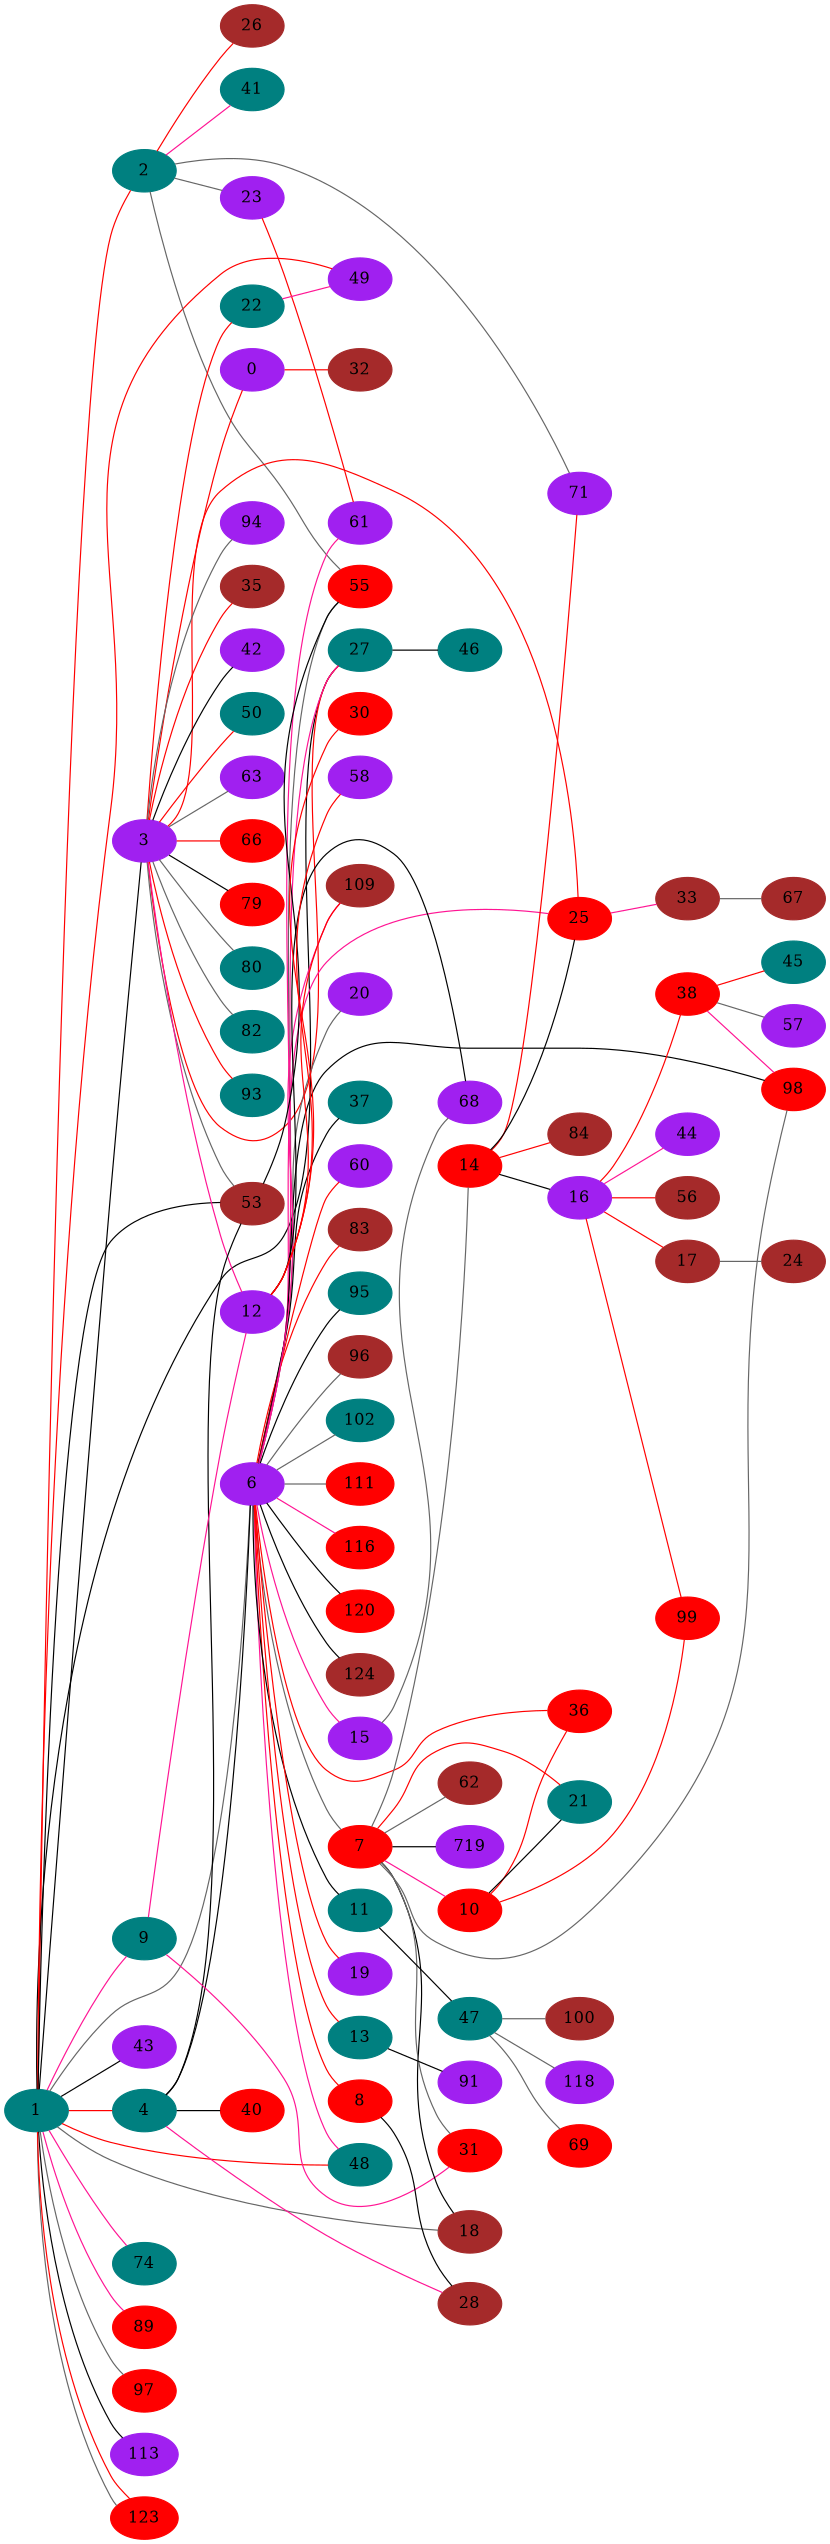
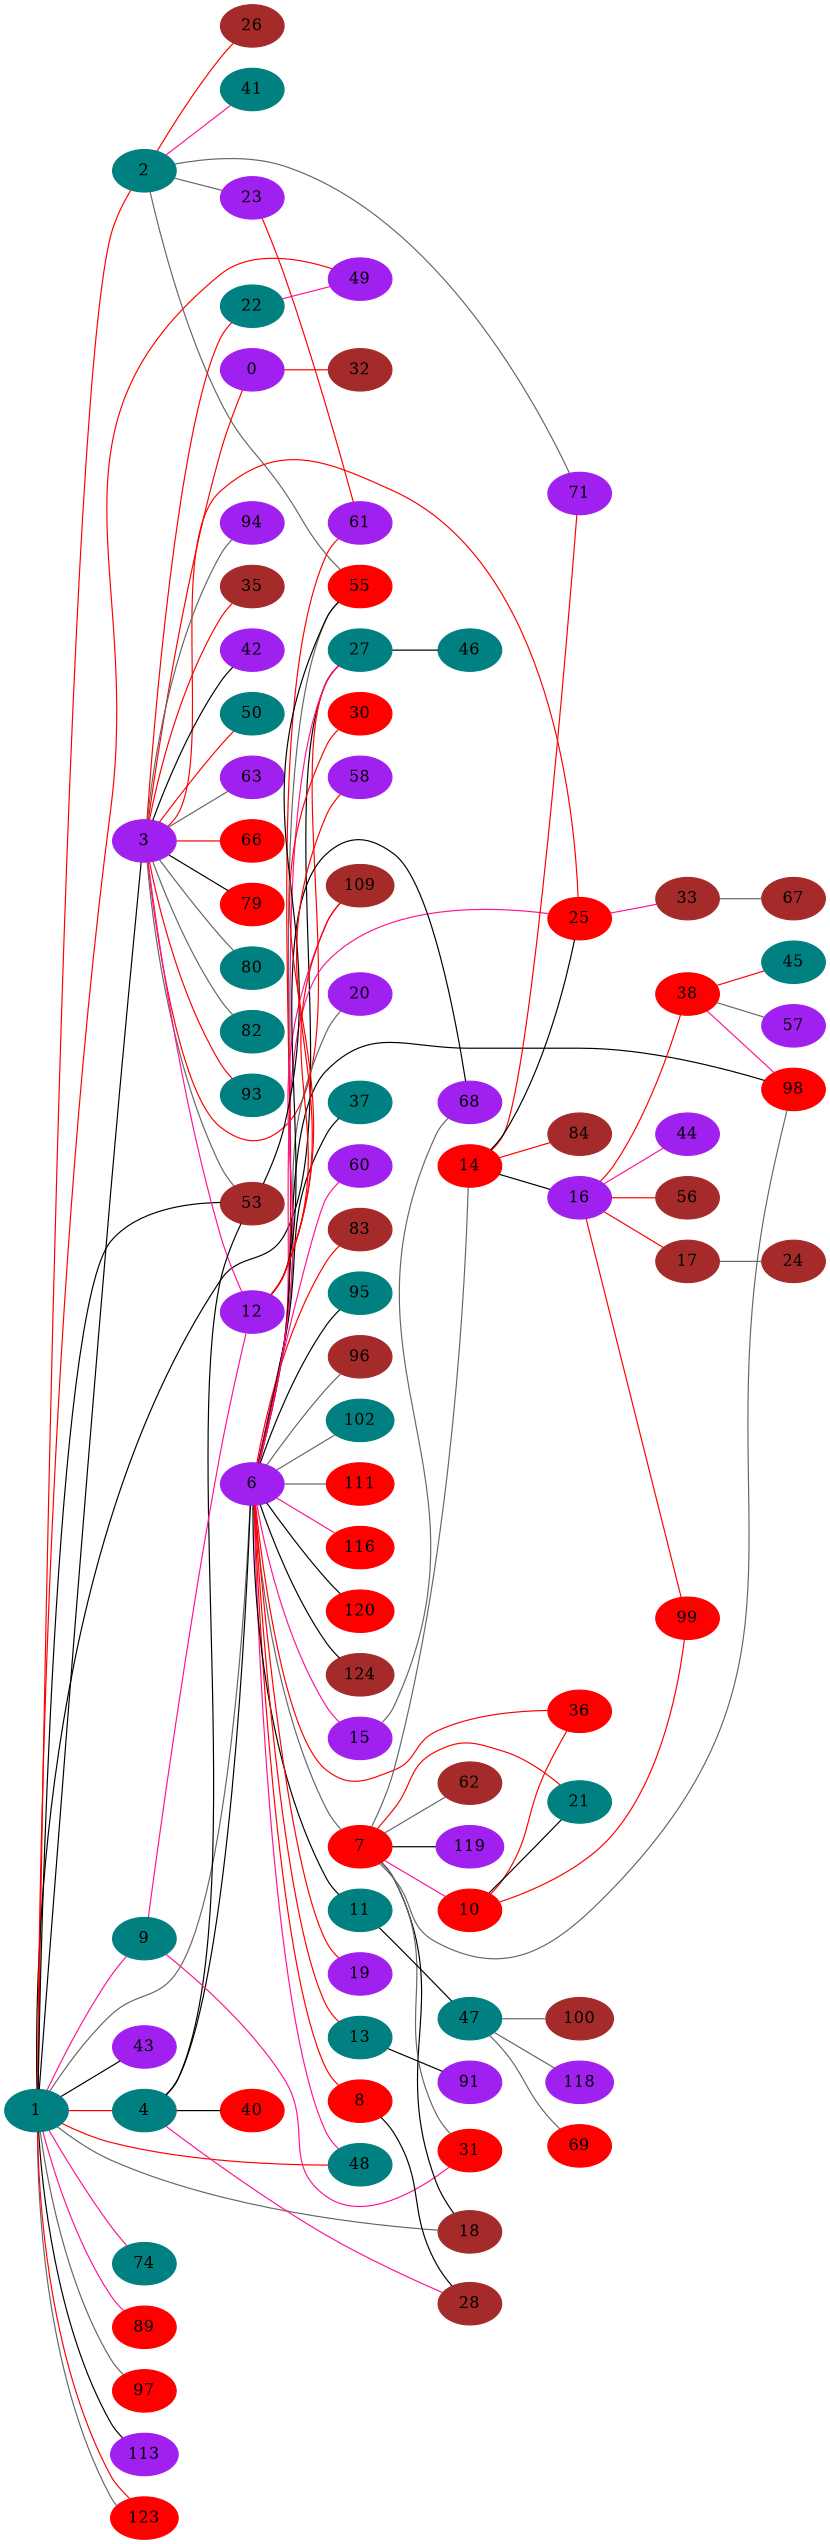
(288, 998) -> (288, 998)
(300, 1284) -> (300, 1284)
(470, 1847) -> (470, 1847)
